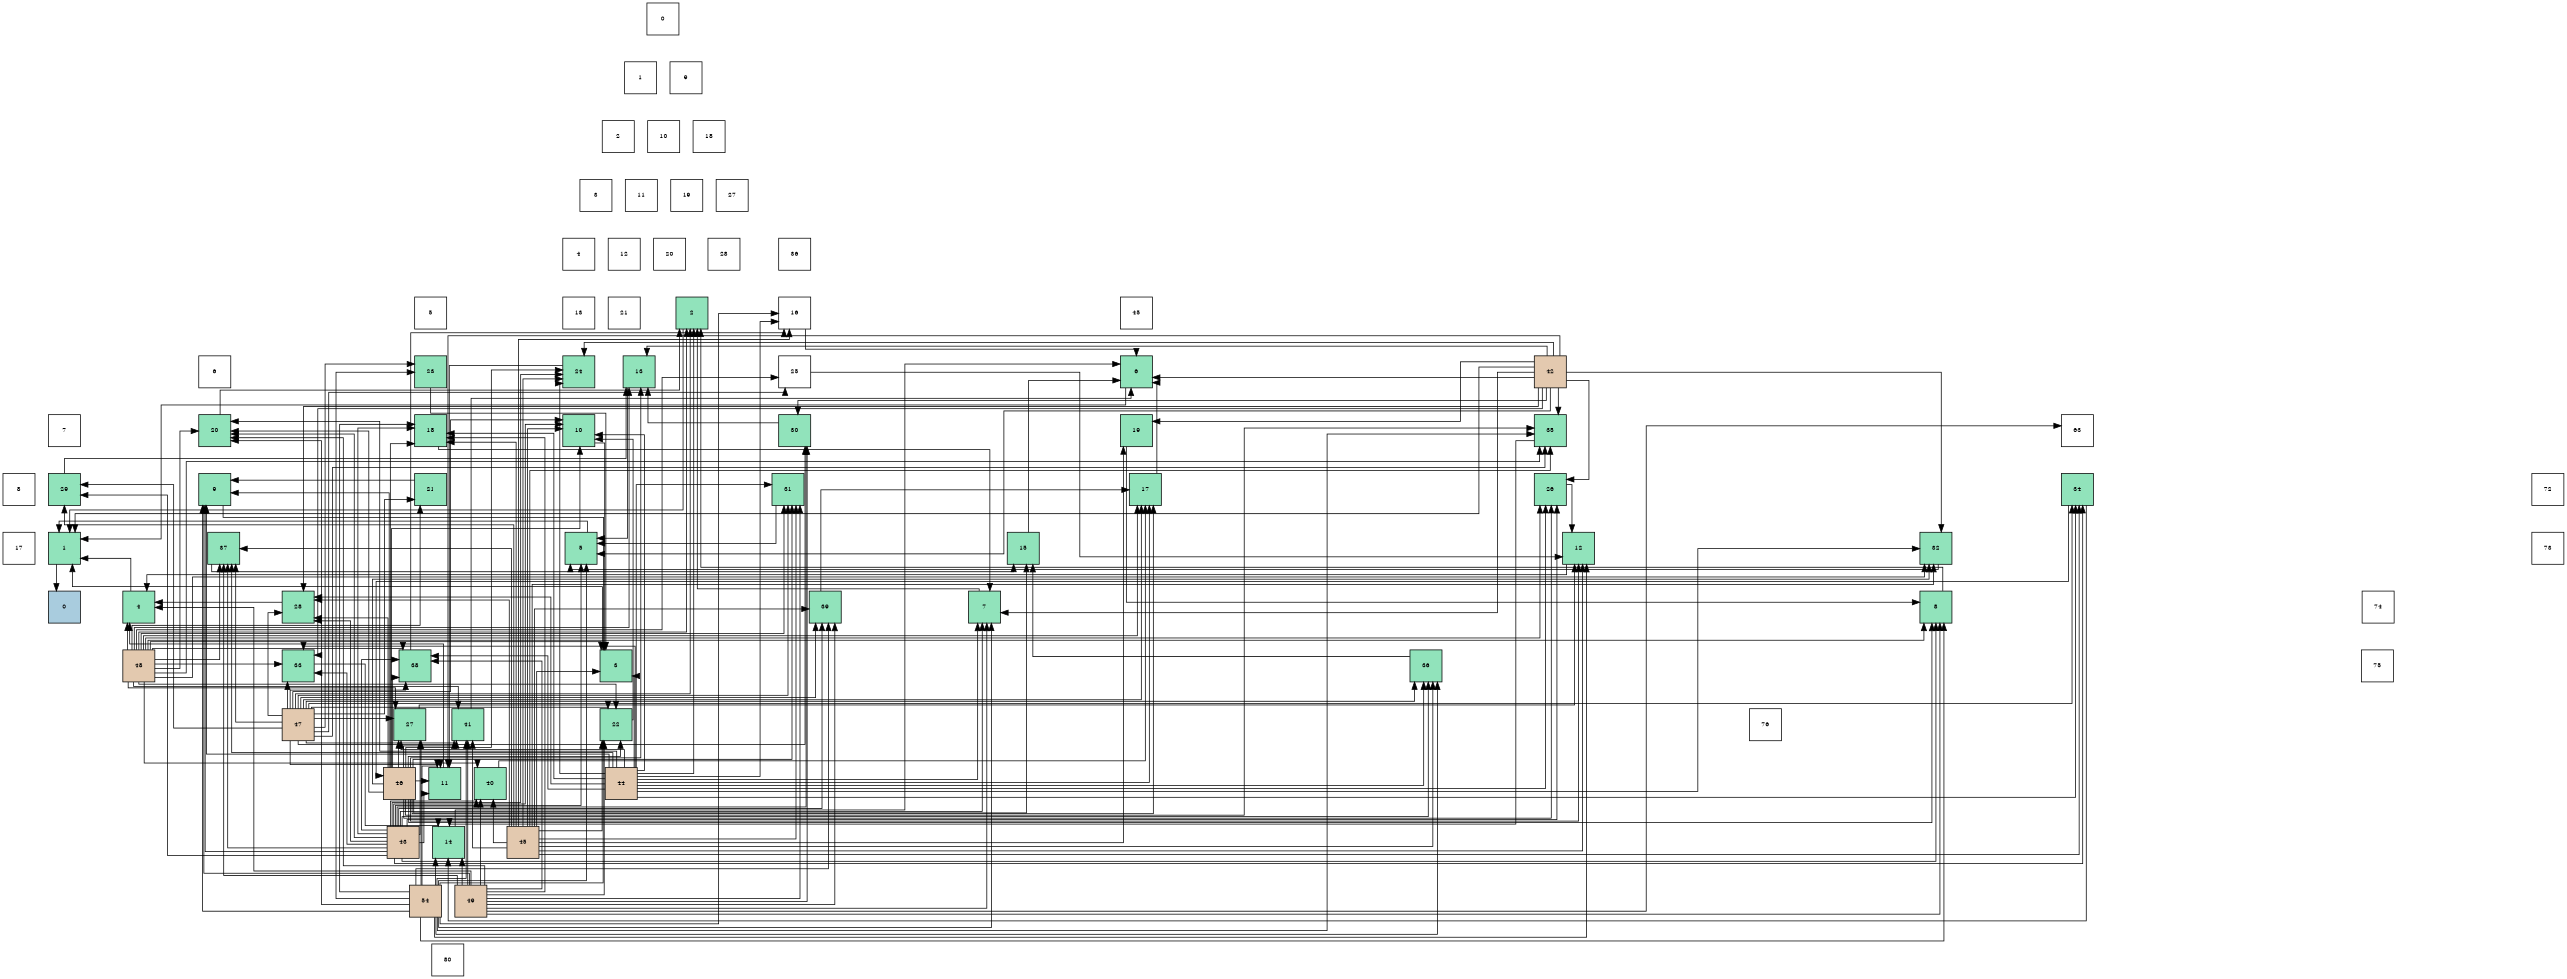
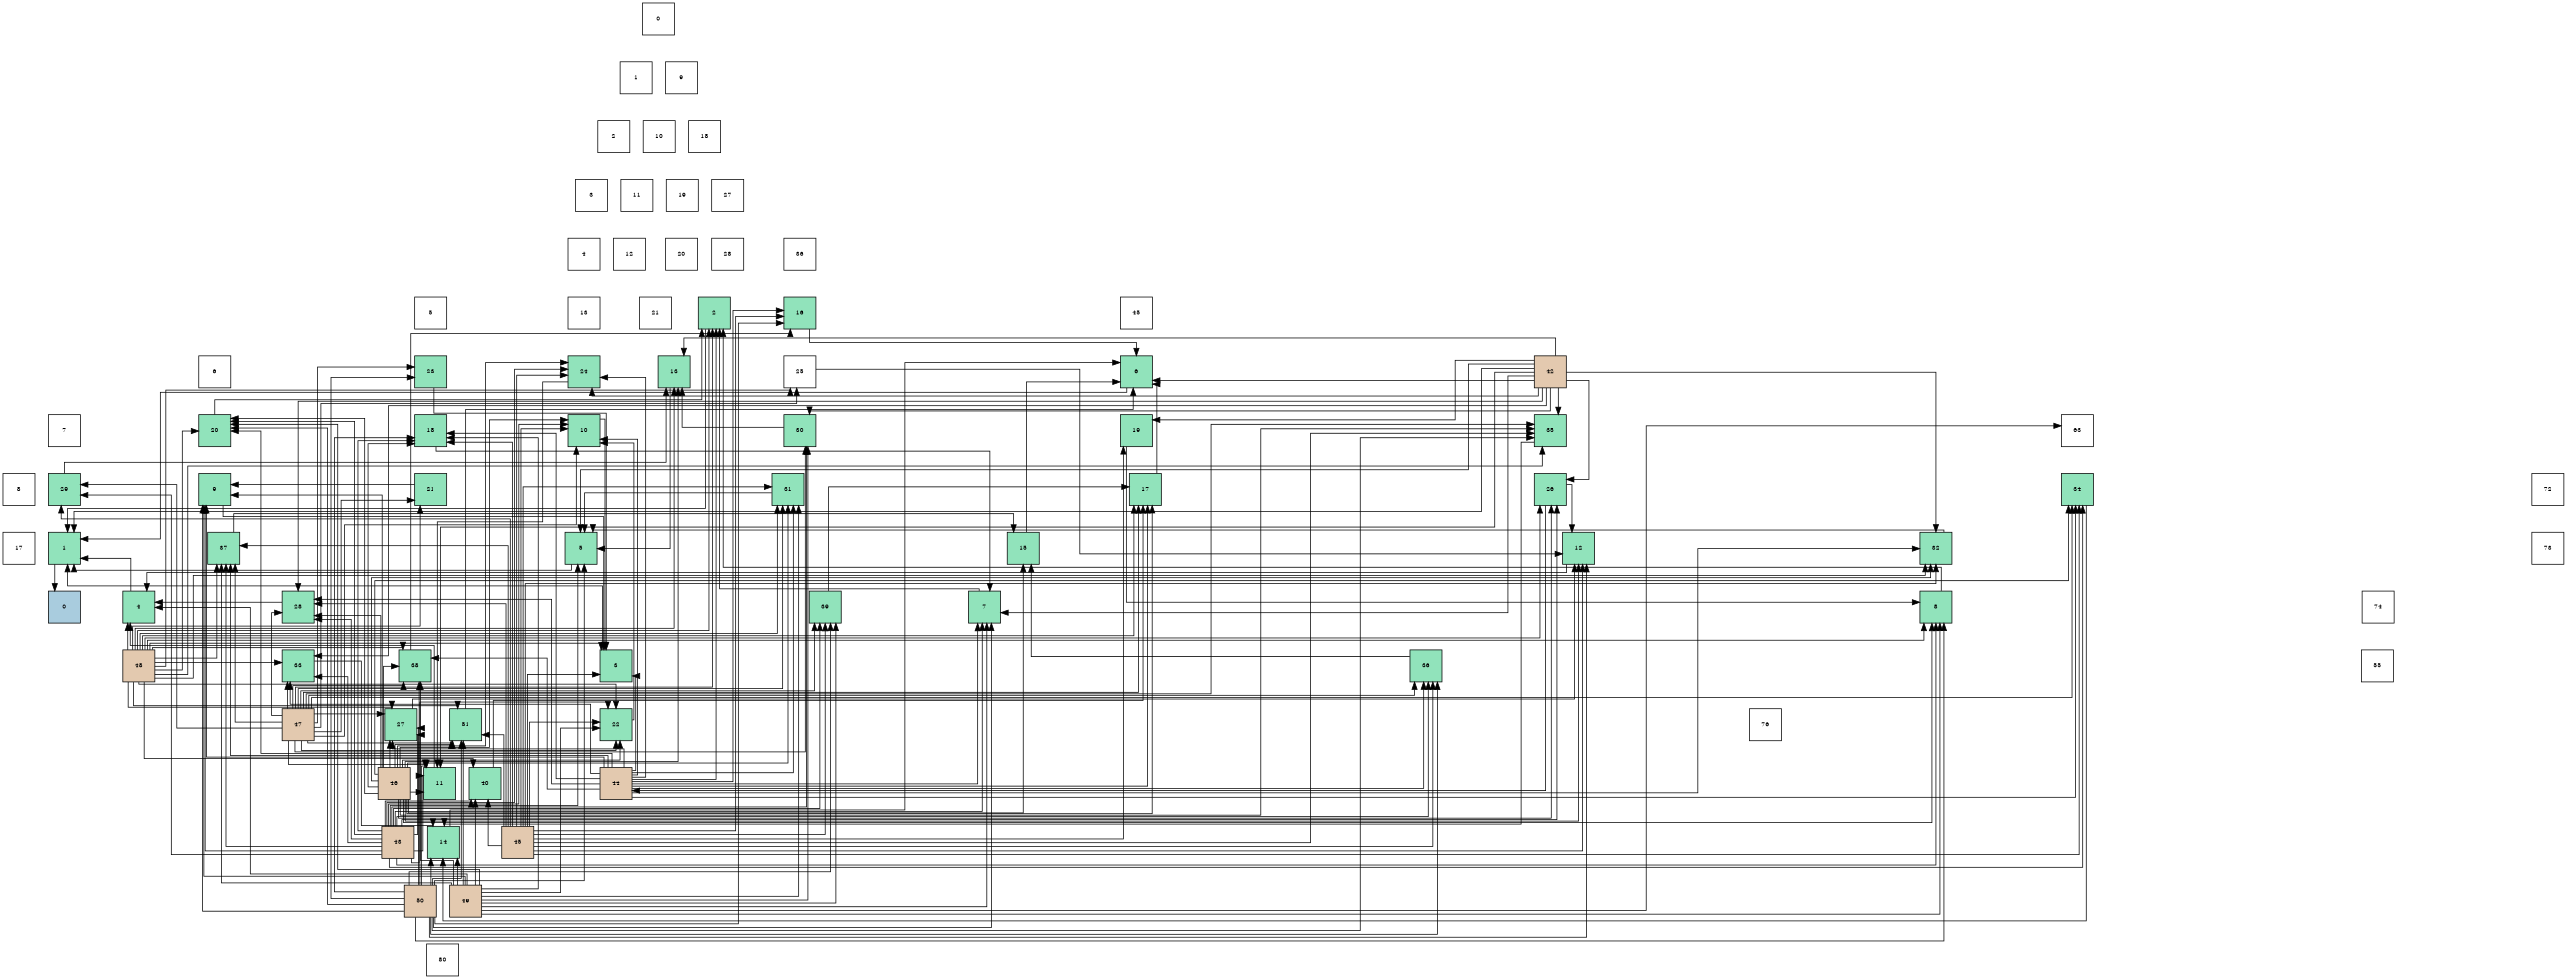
(795, 313) -> (800, 313)
(1163, 581) -> (1157, 581)
(2377, 666) -> (2377, 666)
(468, 725) -> (466, 725)
(1229, 788) -> (1235, 791)
(425, 901) -> (420, 901)
